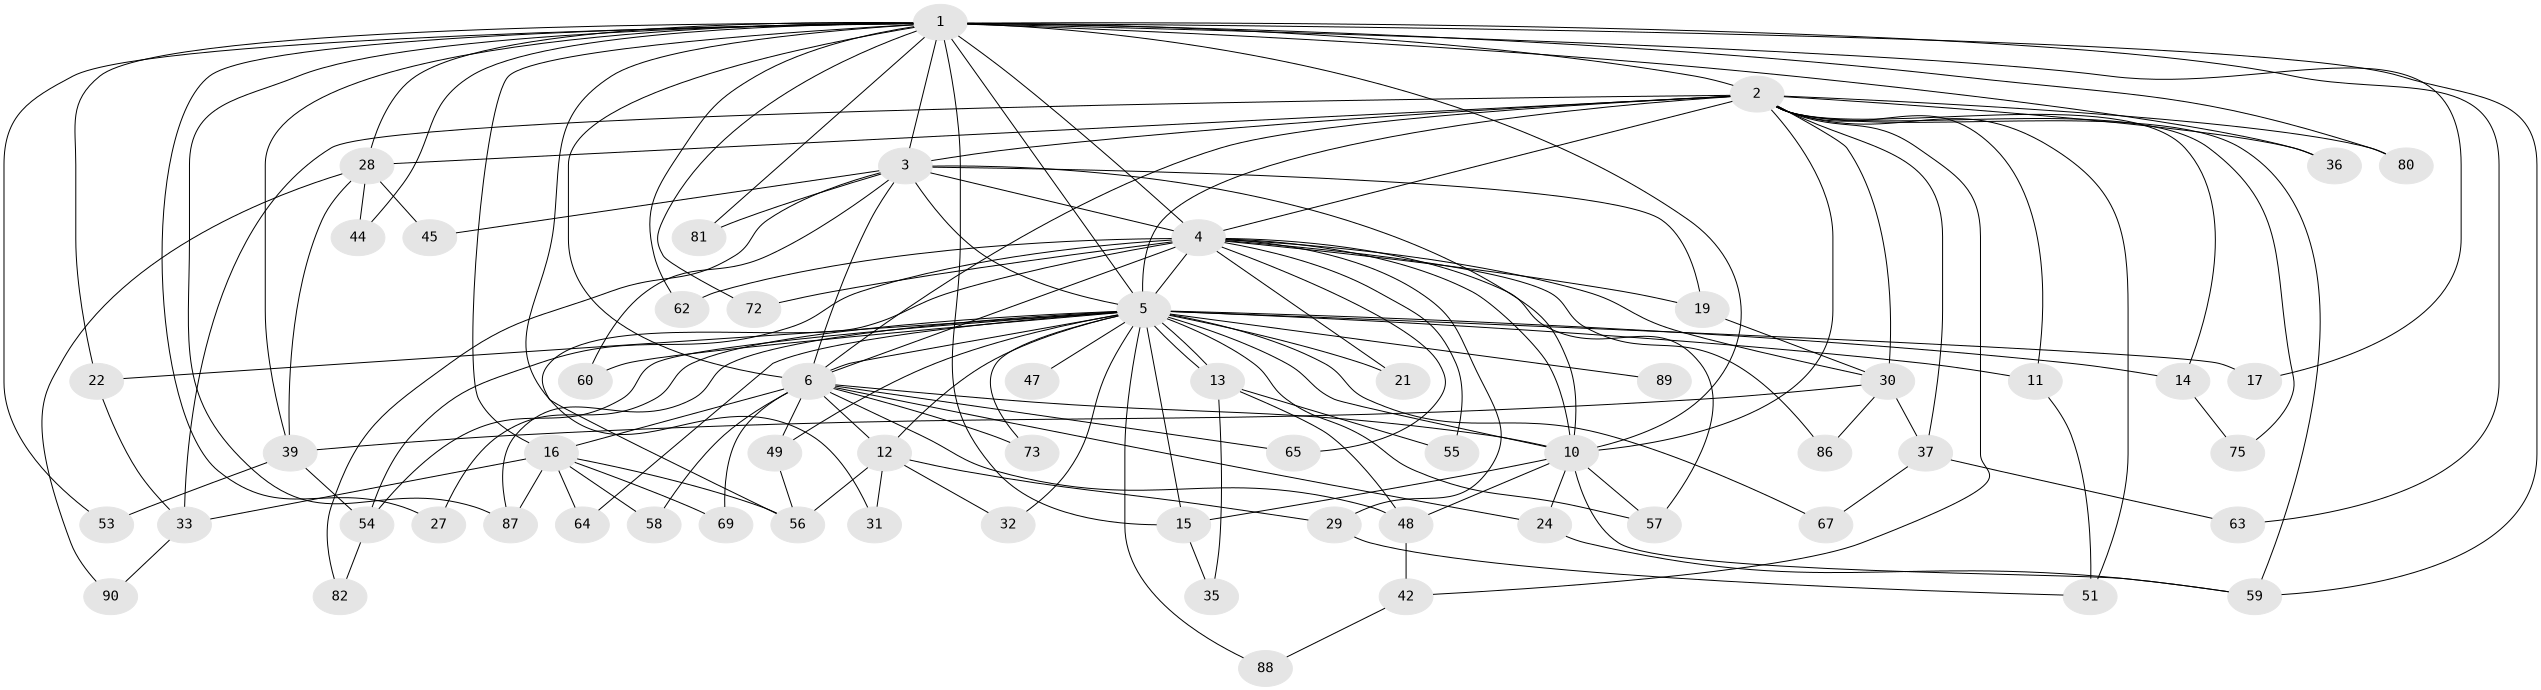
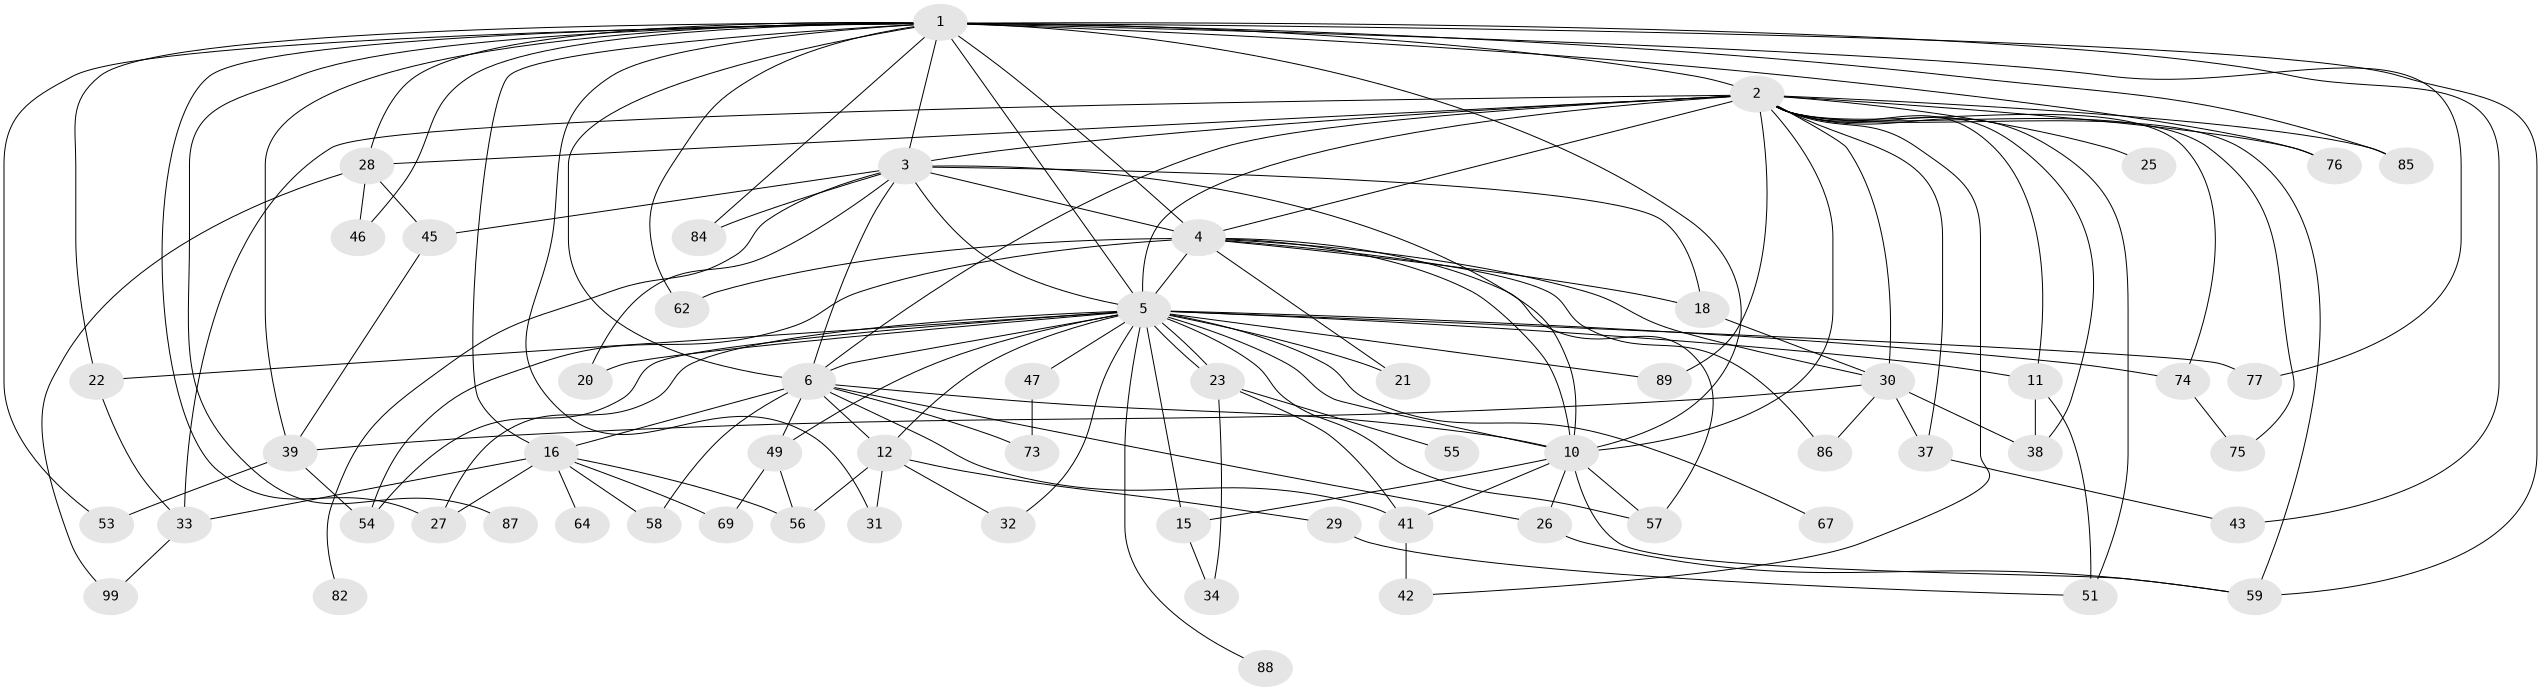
none -> (2149, 166)
(2334, 166) -> (2334, 166)
(2406, 166) -> (2406, 166)
(358, 238) -> (358, 238)
(699, 238) -> (699, 238)
none -> (1762, 256)
(1387, 297) -> none
(298, 302) -> (360, 345)
(754, 310) -> none
(1004, 310) -> none
(1702, 310) -> (1702, 310)
(717, 332) -> none
(1460, 336) -> none
(831, 347) -> none
(749, 357) -> none
(993, 370) -> (1032, 413)
(953, 378) -> none
(585, 381) -> (585, 381)
(1218, 381) -> (1218, 381)
(2183, 381) -> (2183, 381)
(2255, 381) -> (2255, 381)
(737, 439) -> (750, 489)
(1293, 453) -> none
none -> (2035, 453)
(531, 489) -> (495, 489)
(1876, 489) -> none
(1406, 525) -> (1406, 525)
(1545, 525) -> (1545, 525)
(2238, 525) -> (2238, 525)
(354, 561) -> none
(111, 597) -> (111, 597)
(1212, 597) -> (1212, 597)
(1336, 633) -> none
